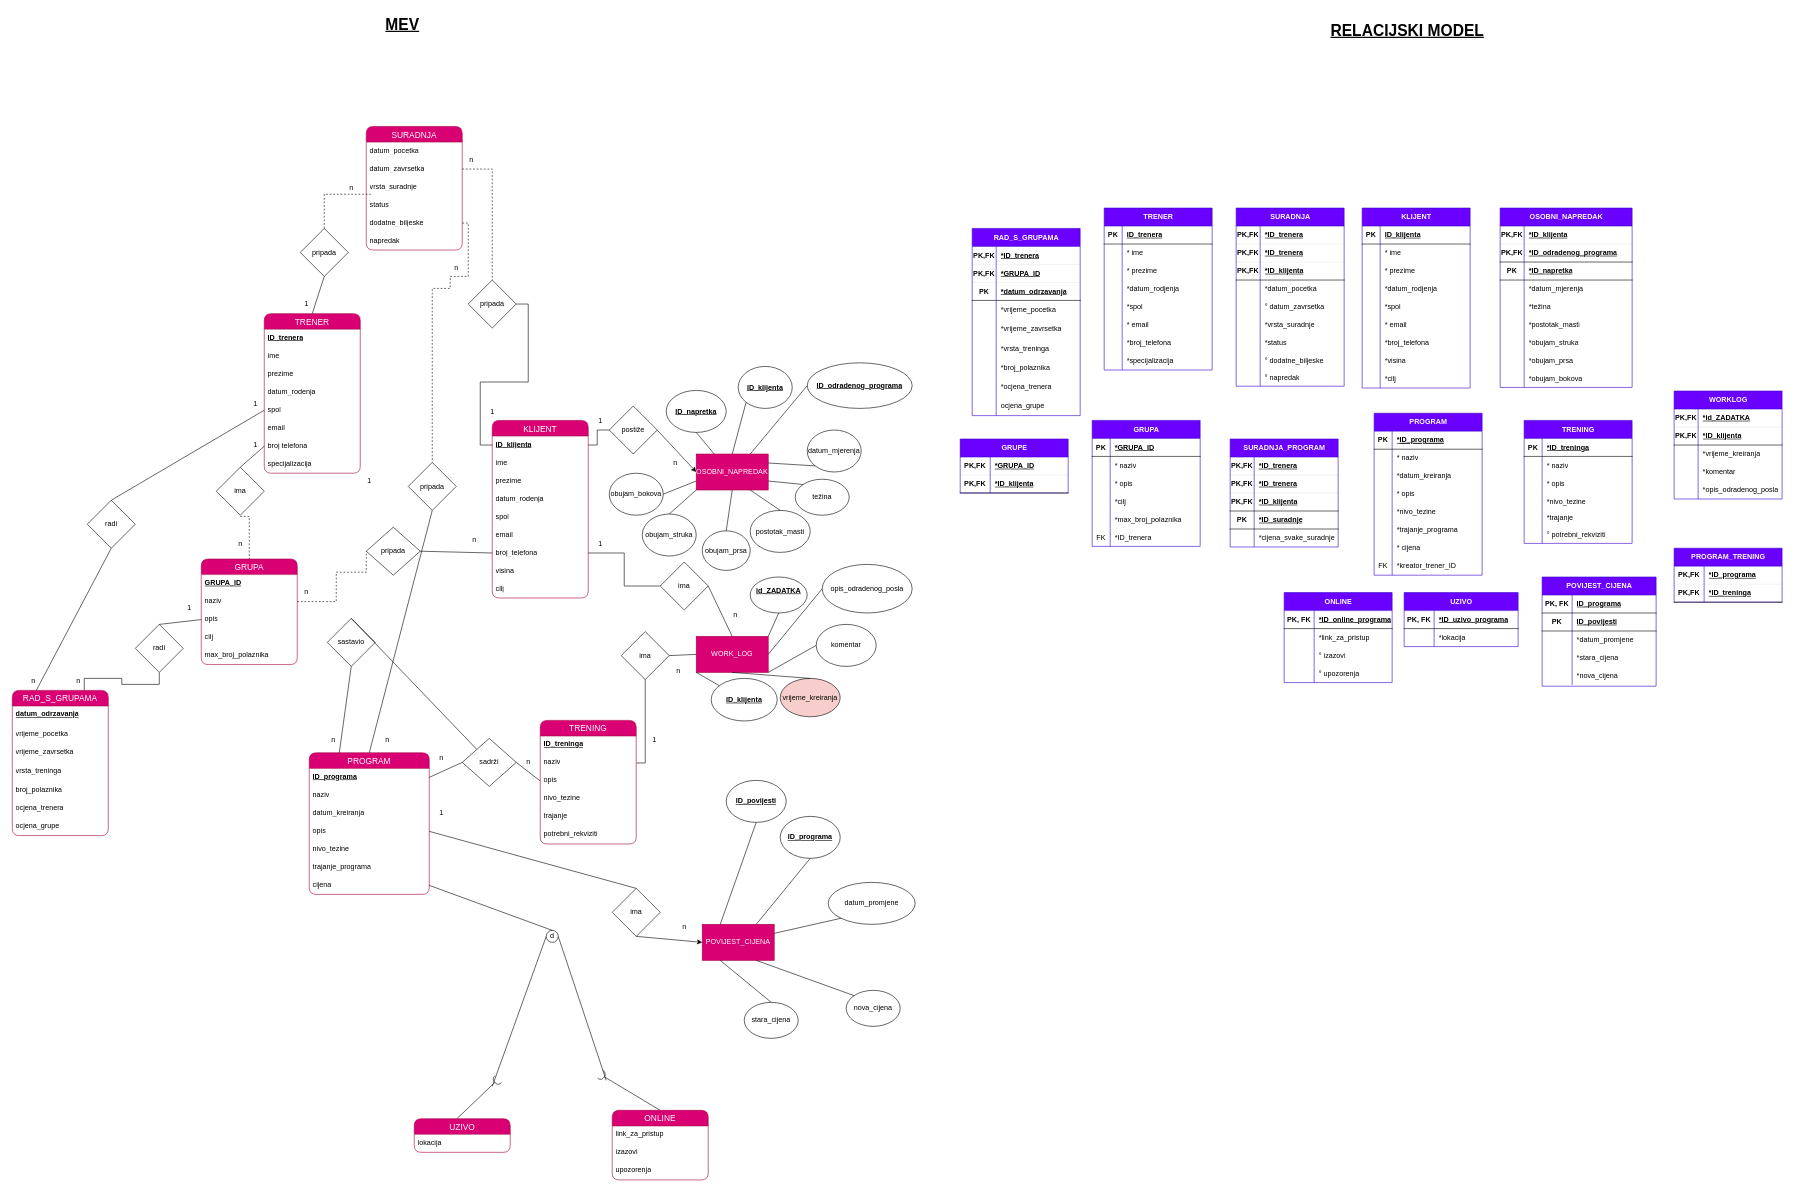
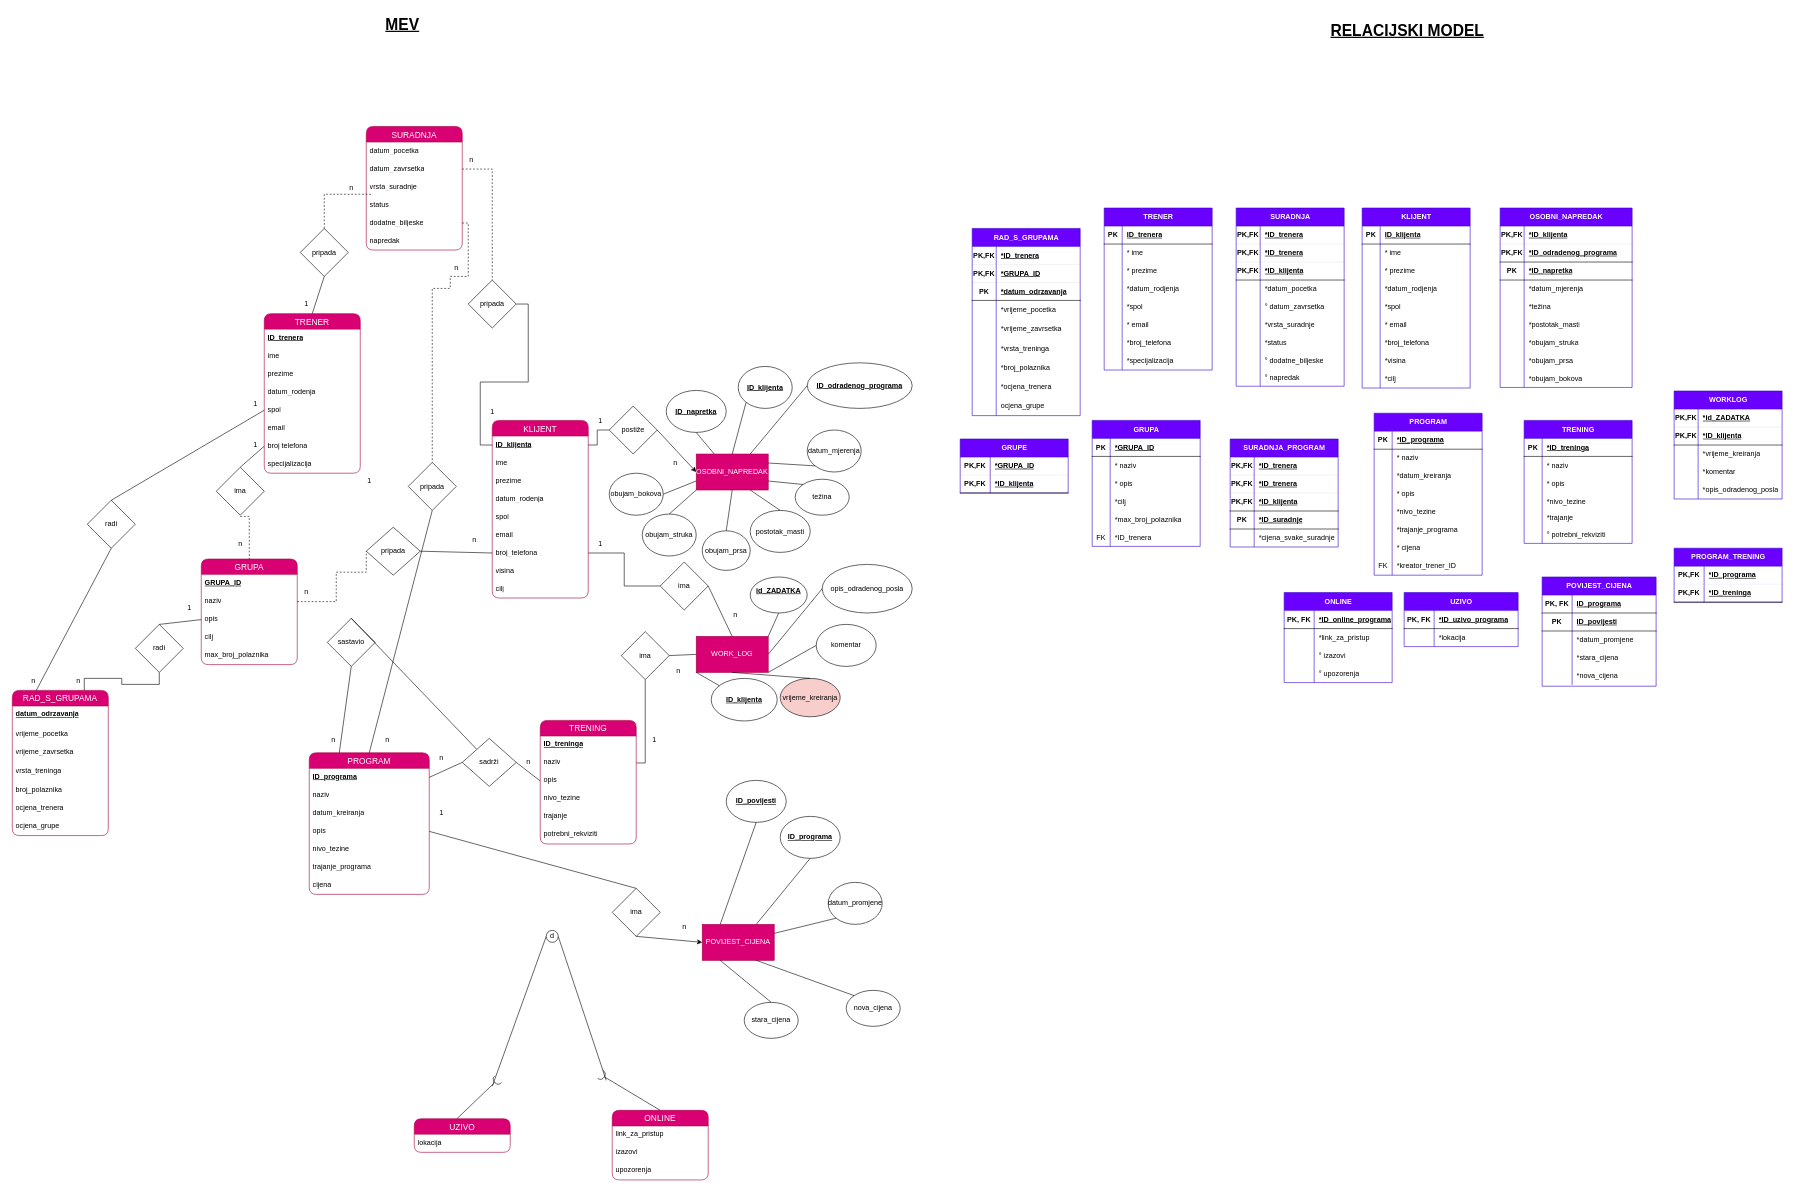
(872, 903) -> (855, 903)
(491, 908) -> none
